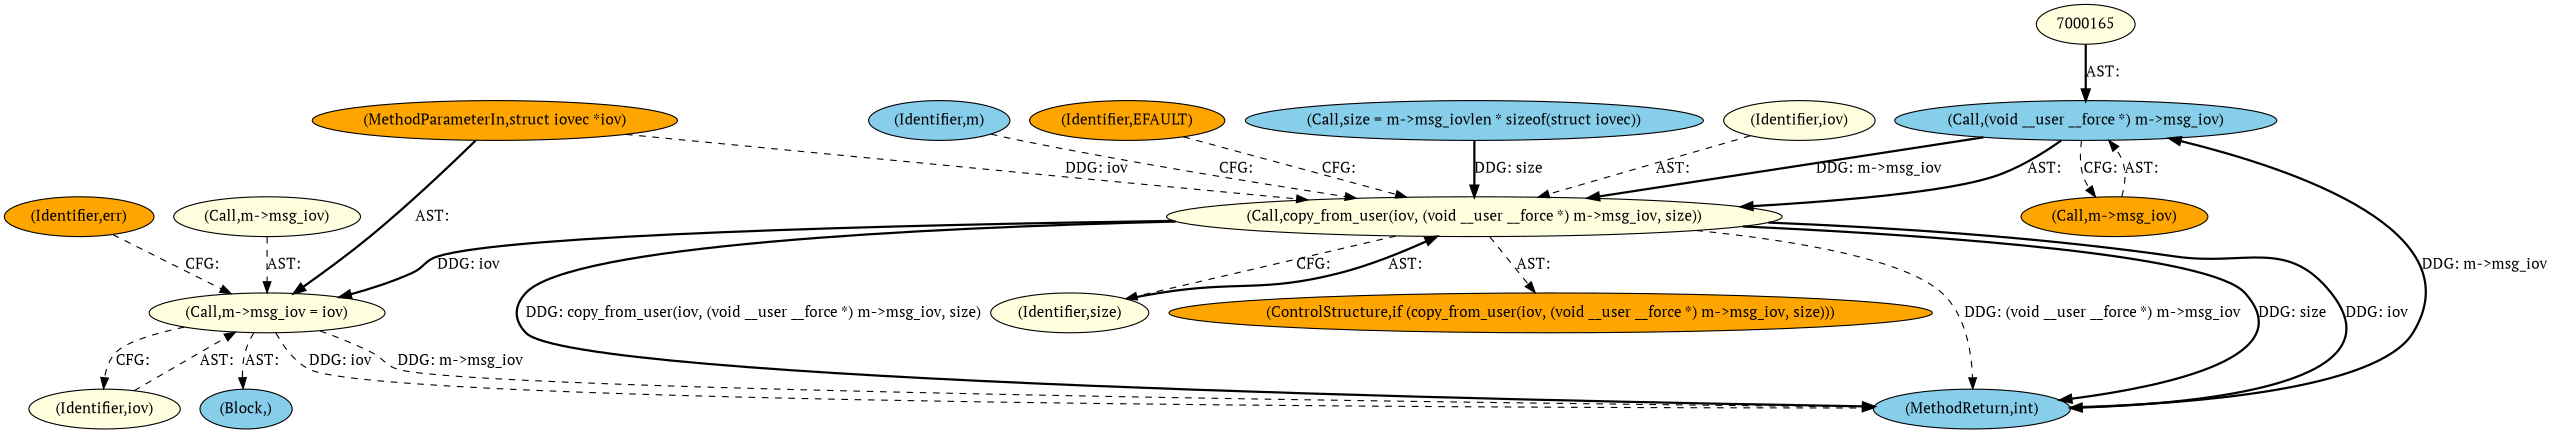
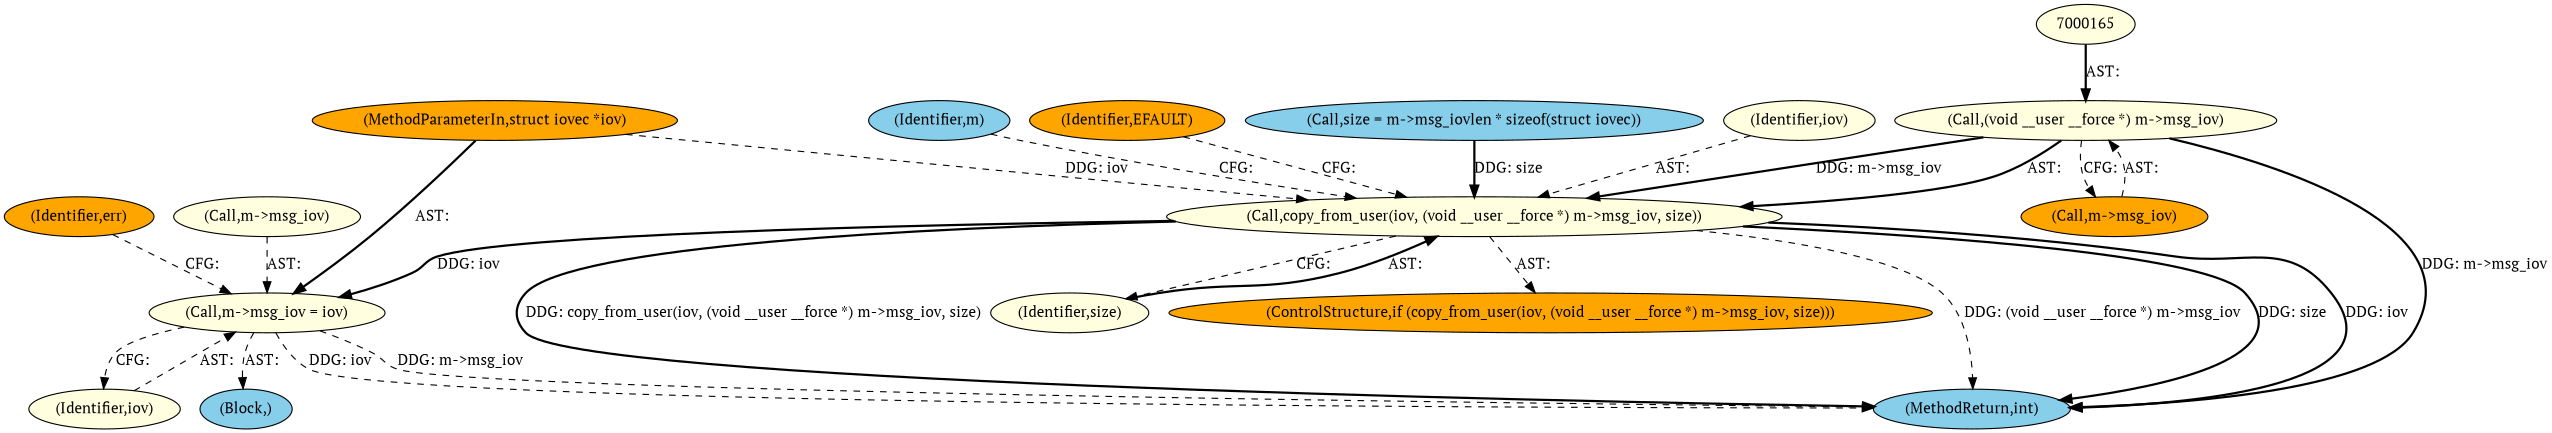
(2086, 121) -> (2086, 121)
(2409, 337) -> (2415, 328)
